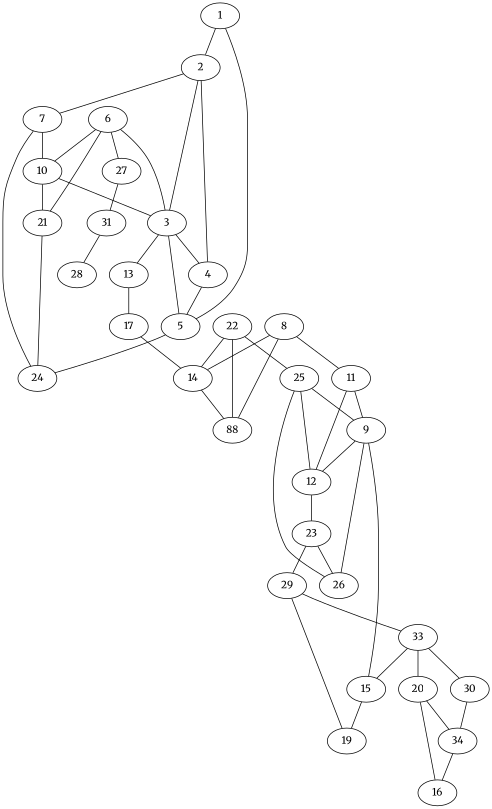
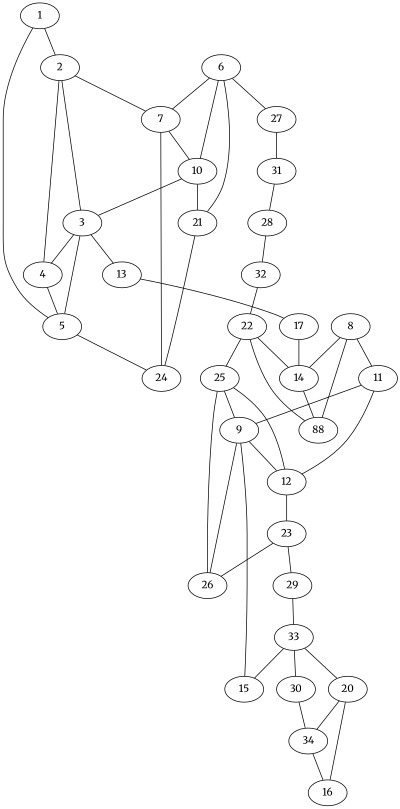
(151, 165) -> (191, 94)
none -> (261, 275)
(347, 741) -> none
